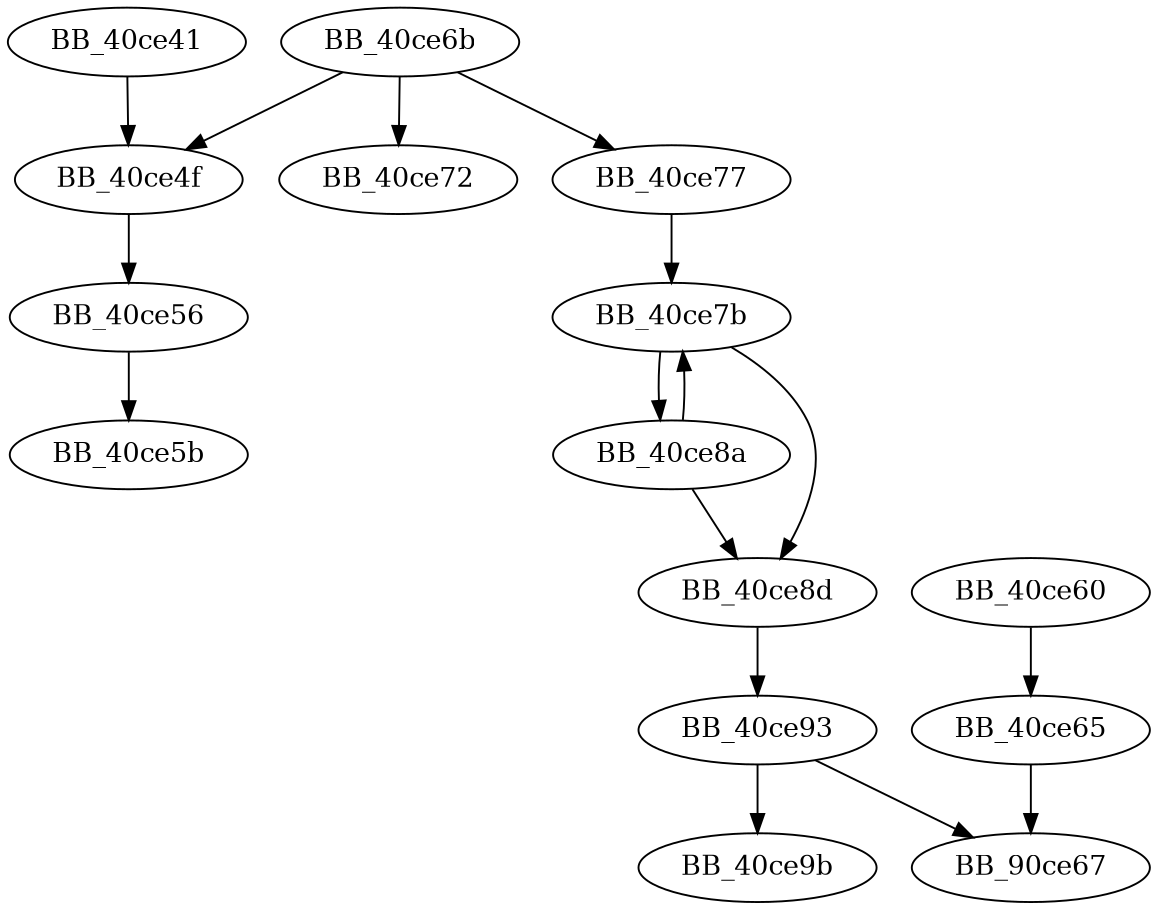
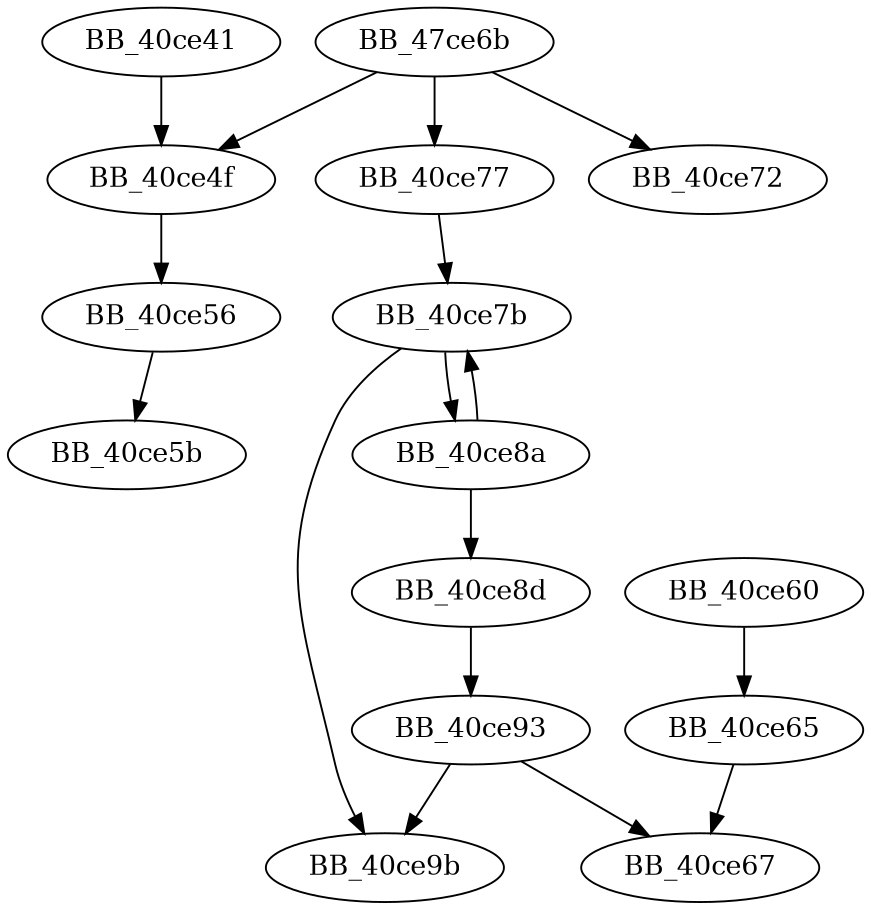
(400, 42) -> (435, 42)
(811, 430) -> (298, 570)
(1031, 868) -> (700, 868)
